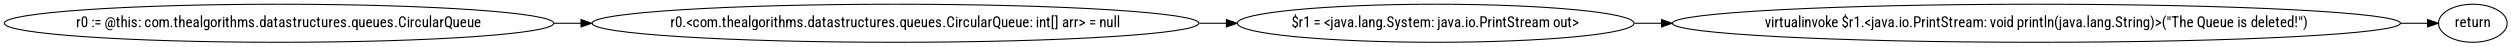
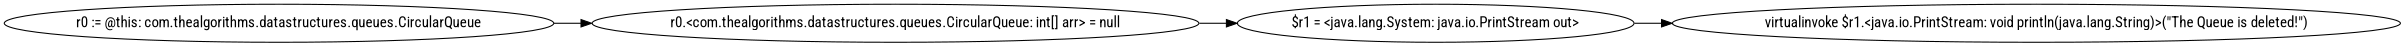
(2473, 23) -> none
